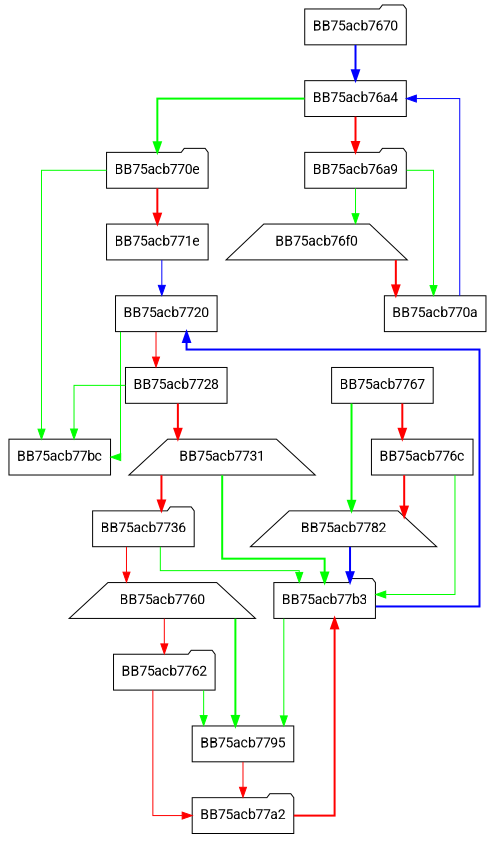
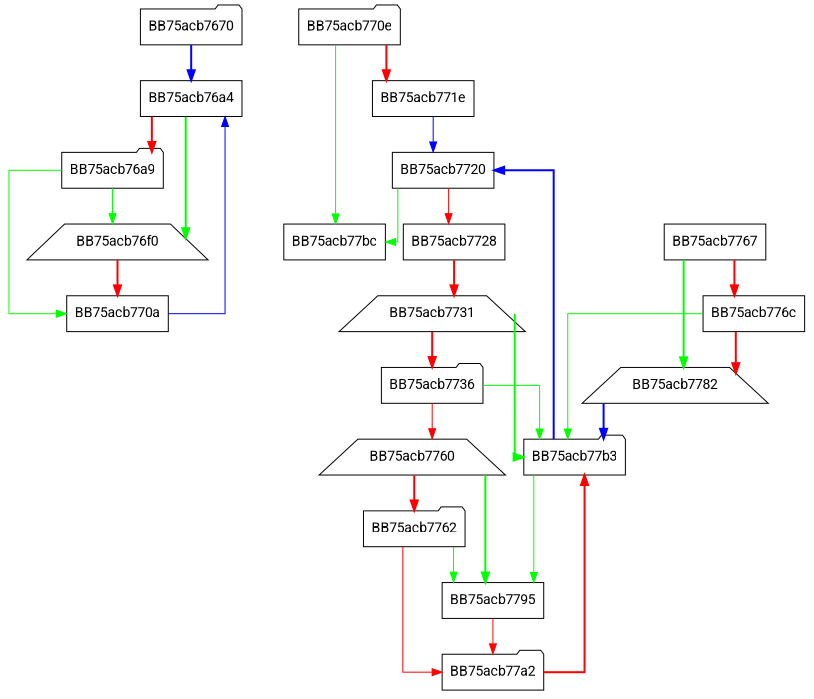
(209, 99) -> (186, 172)
(78, 385) -> none
(164, 631) -> (414, 488)
